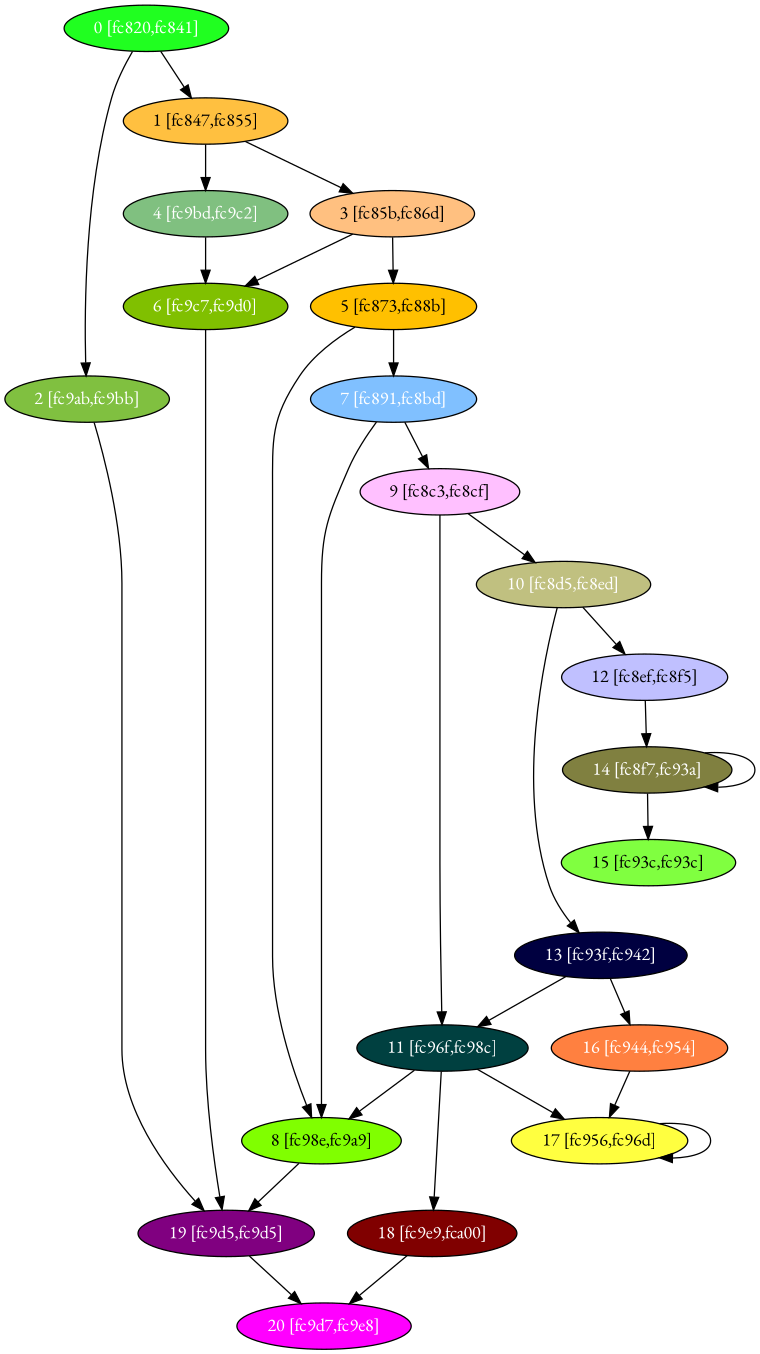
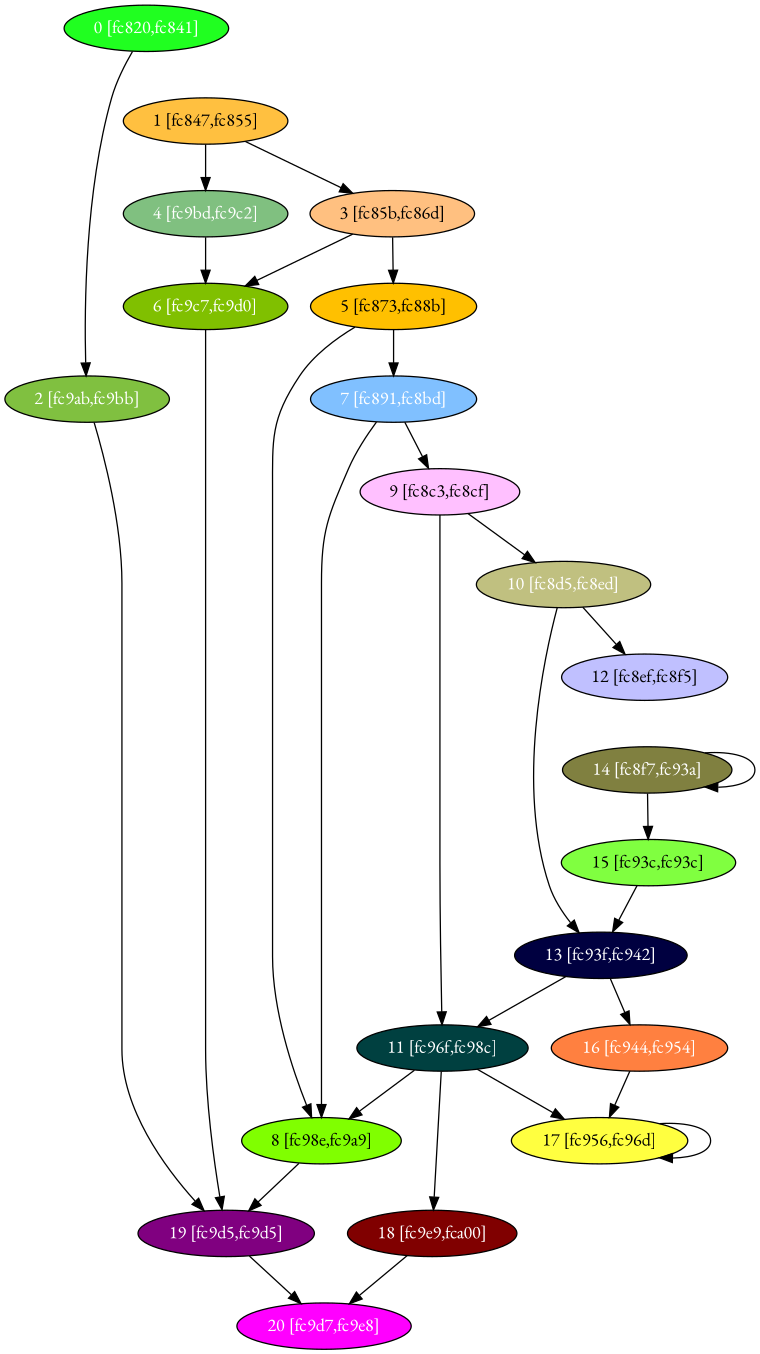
(172, 69) -> none
(646, 717) -> none
none -> (628, 903)
